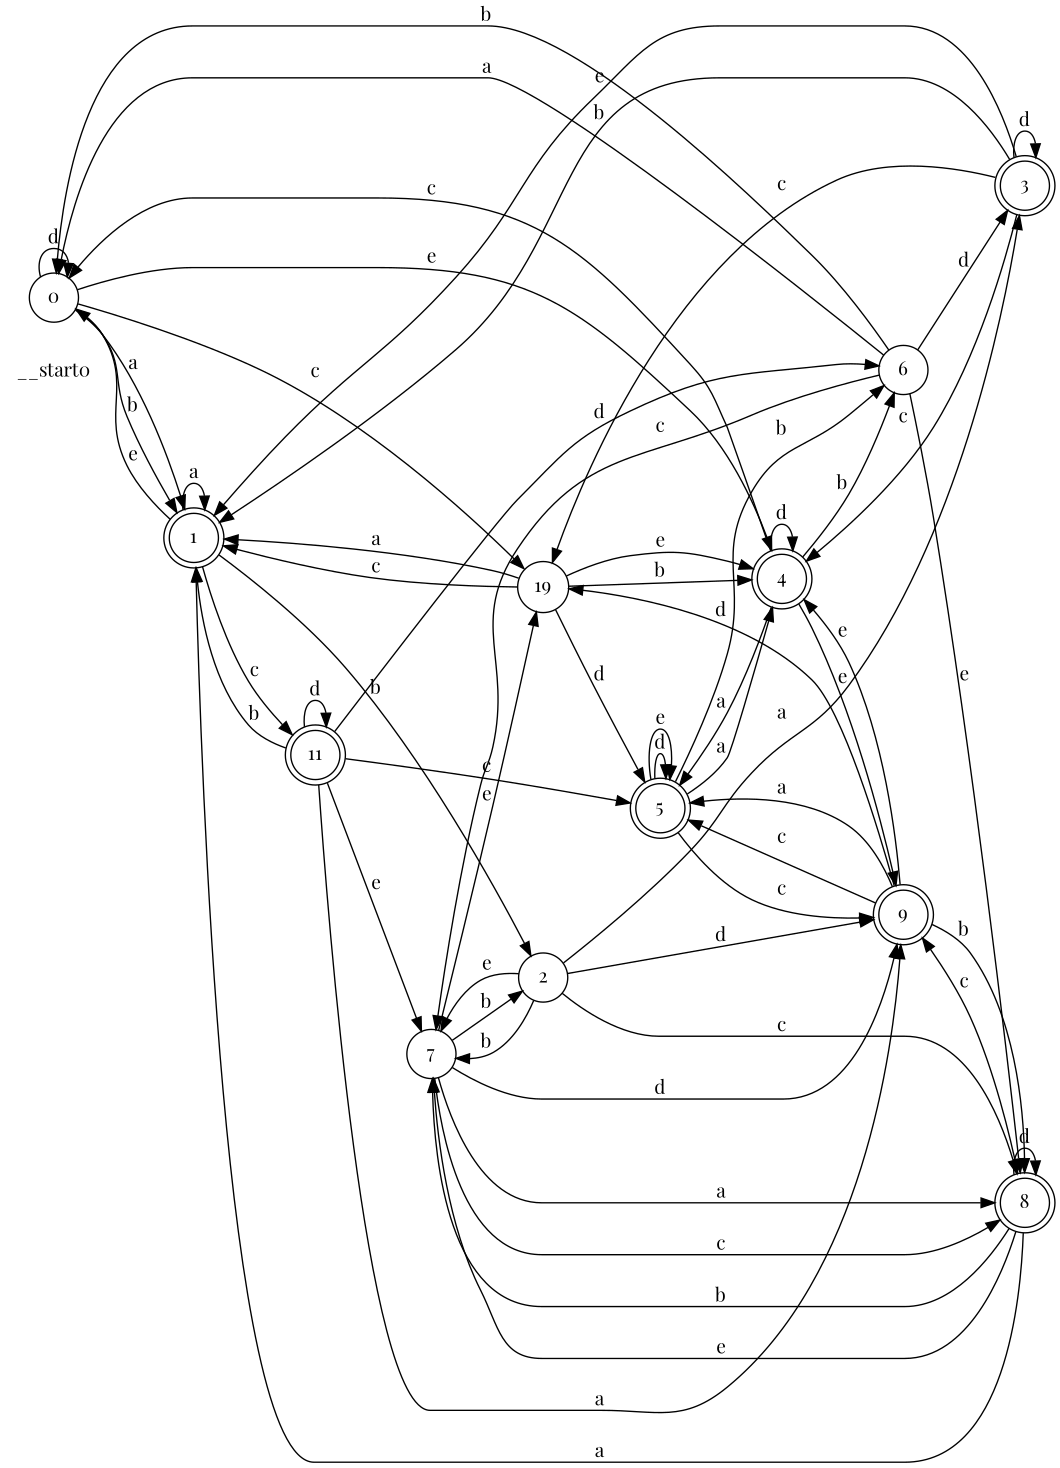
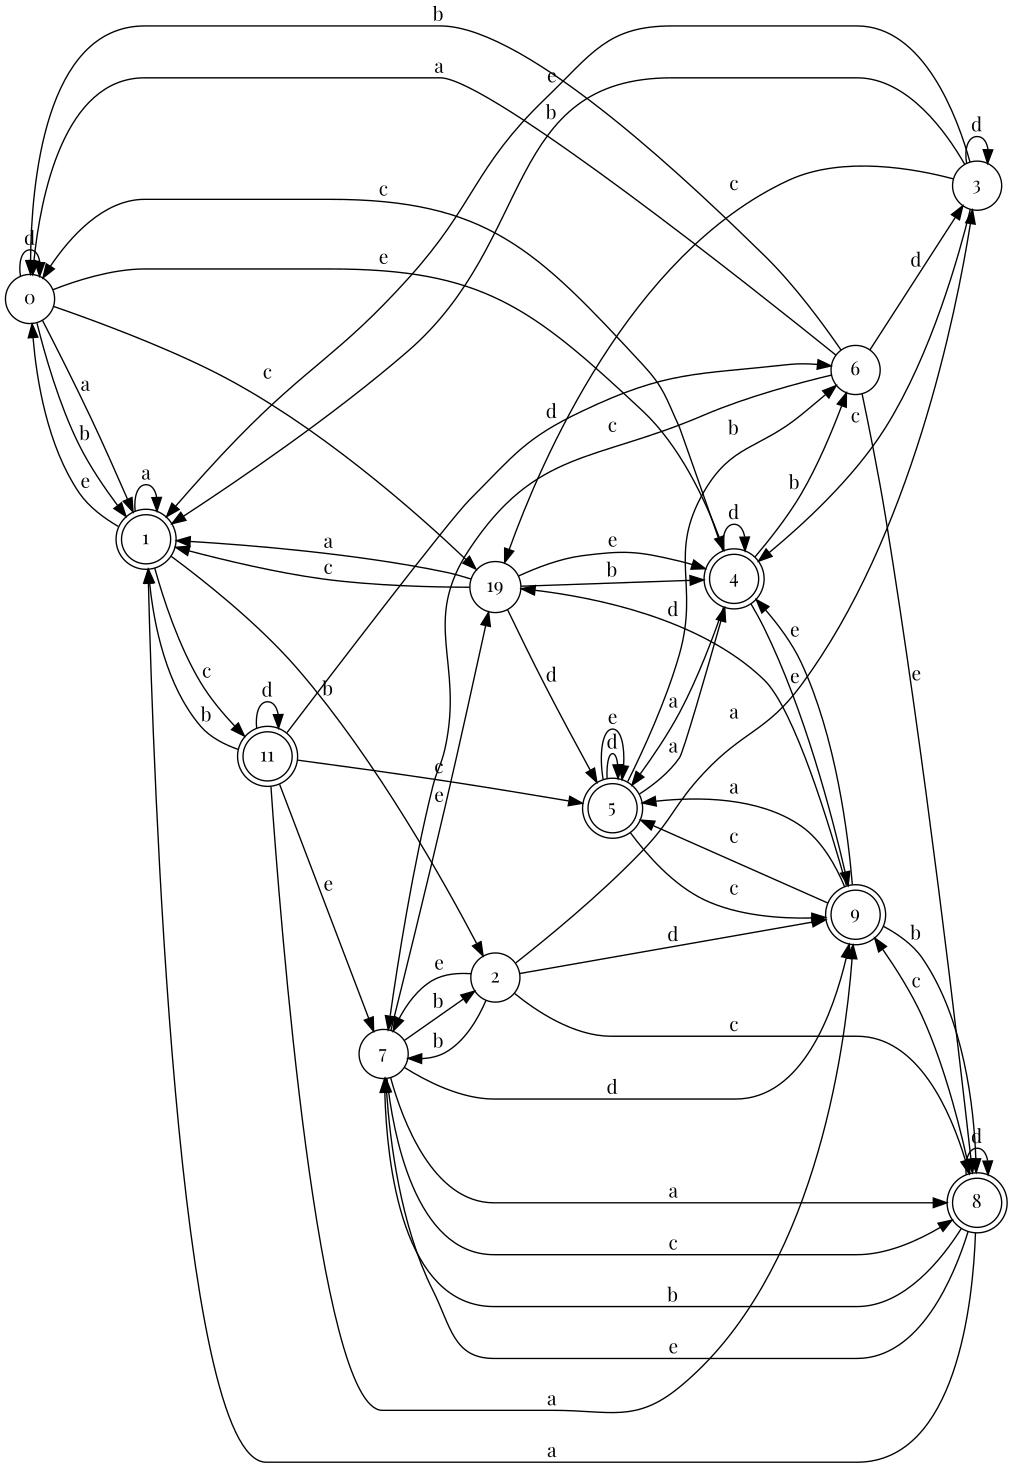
(1025, 186) -> (977, 186)
(54, 371) -> none
